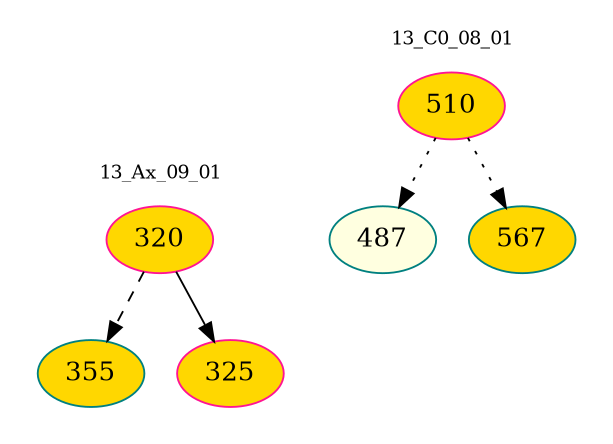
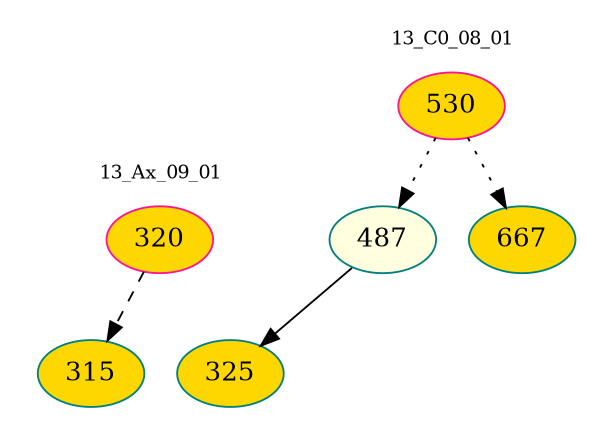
(452, 106) -> (452, 106)
(522, 240) -> (522, 240)
(191, 298) -> (314, 301)
(91, 374) -> (91, 374)
(230, 374) -> (230, 374)
